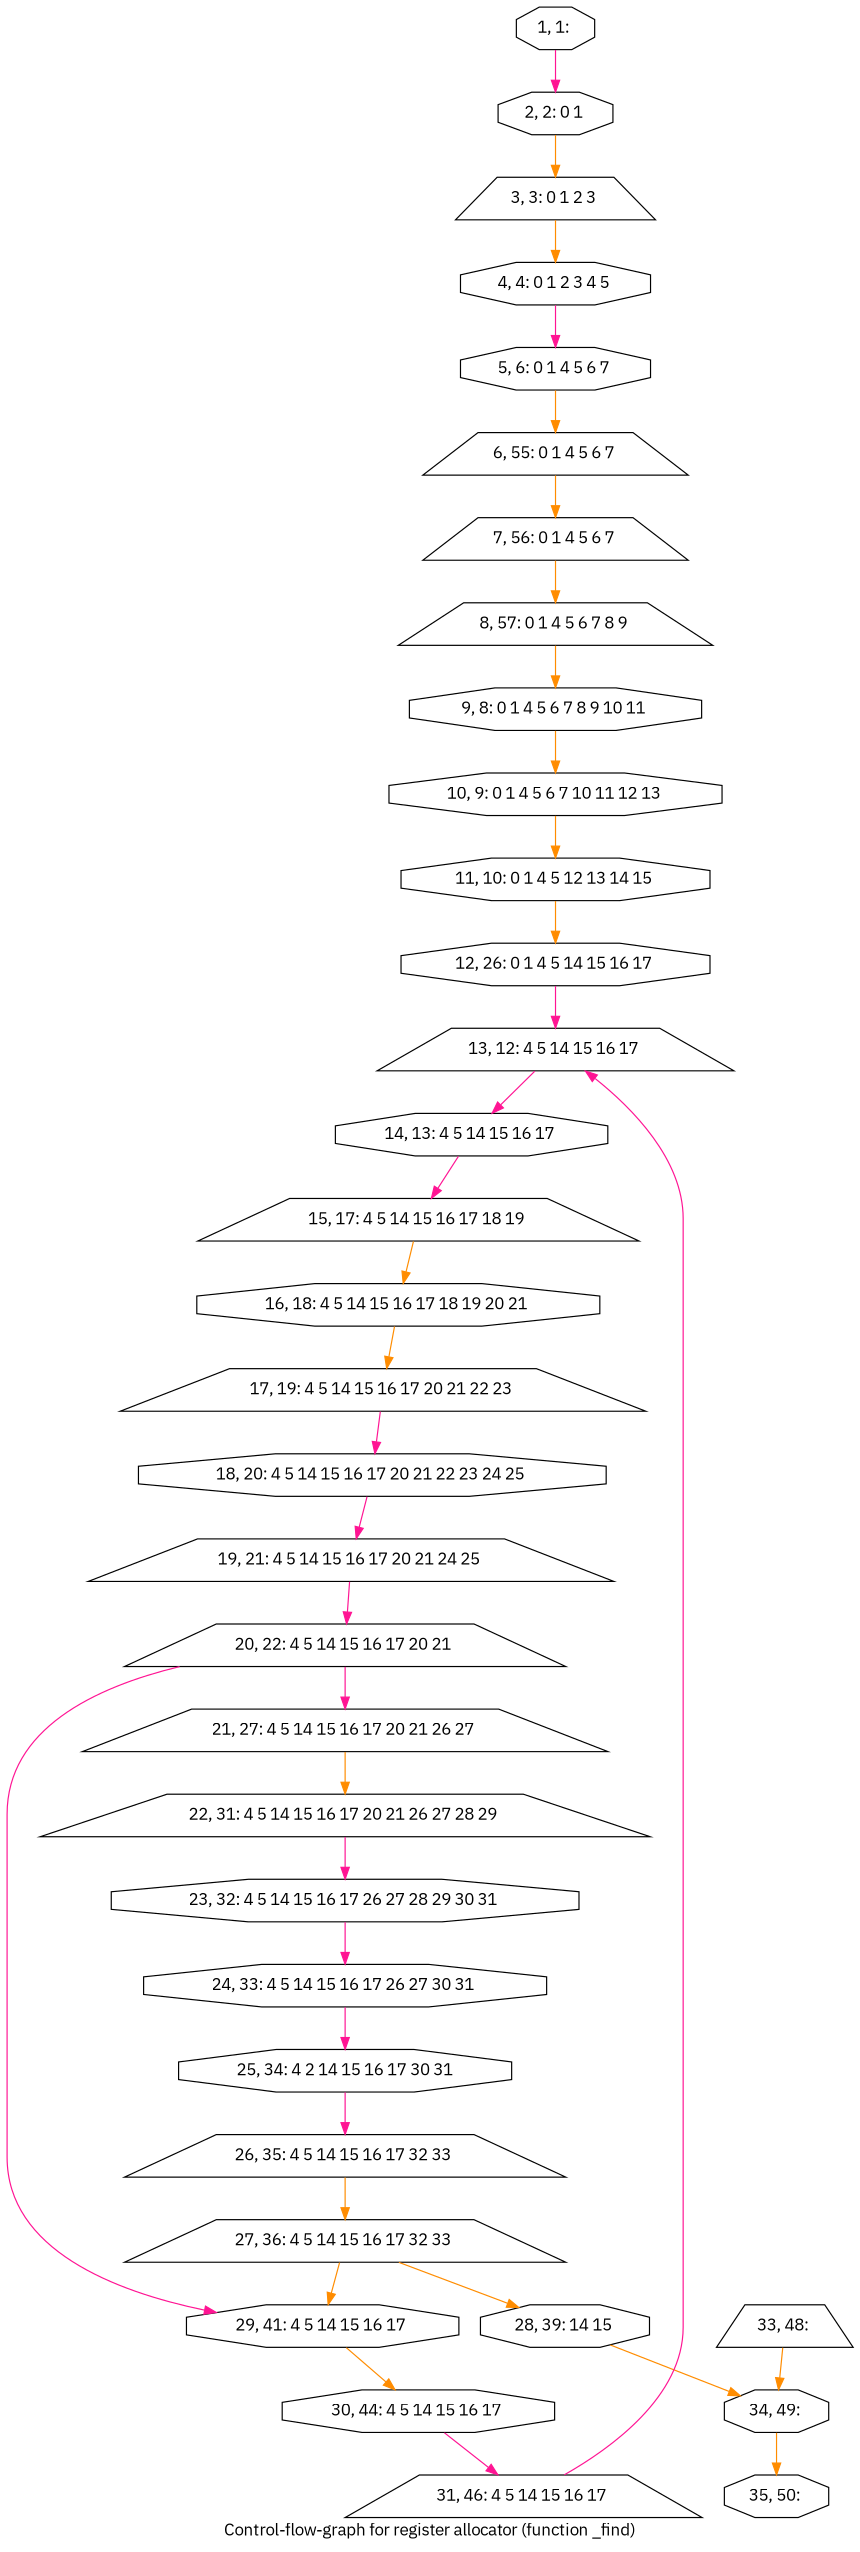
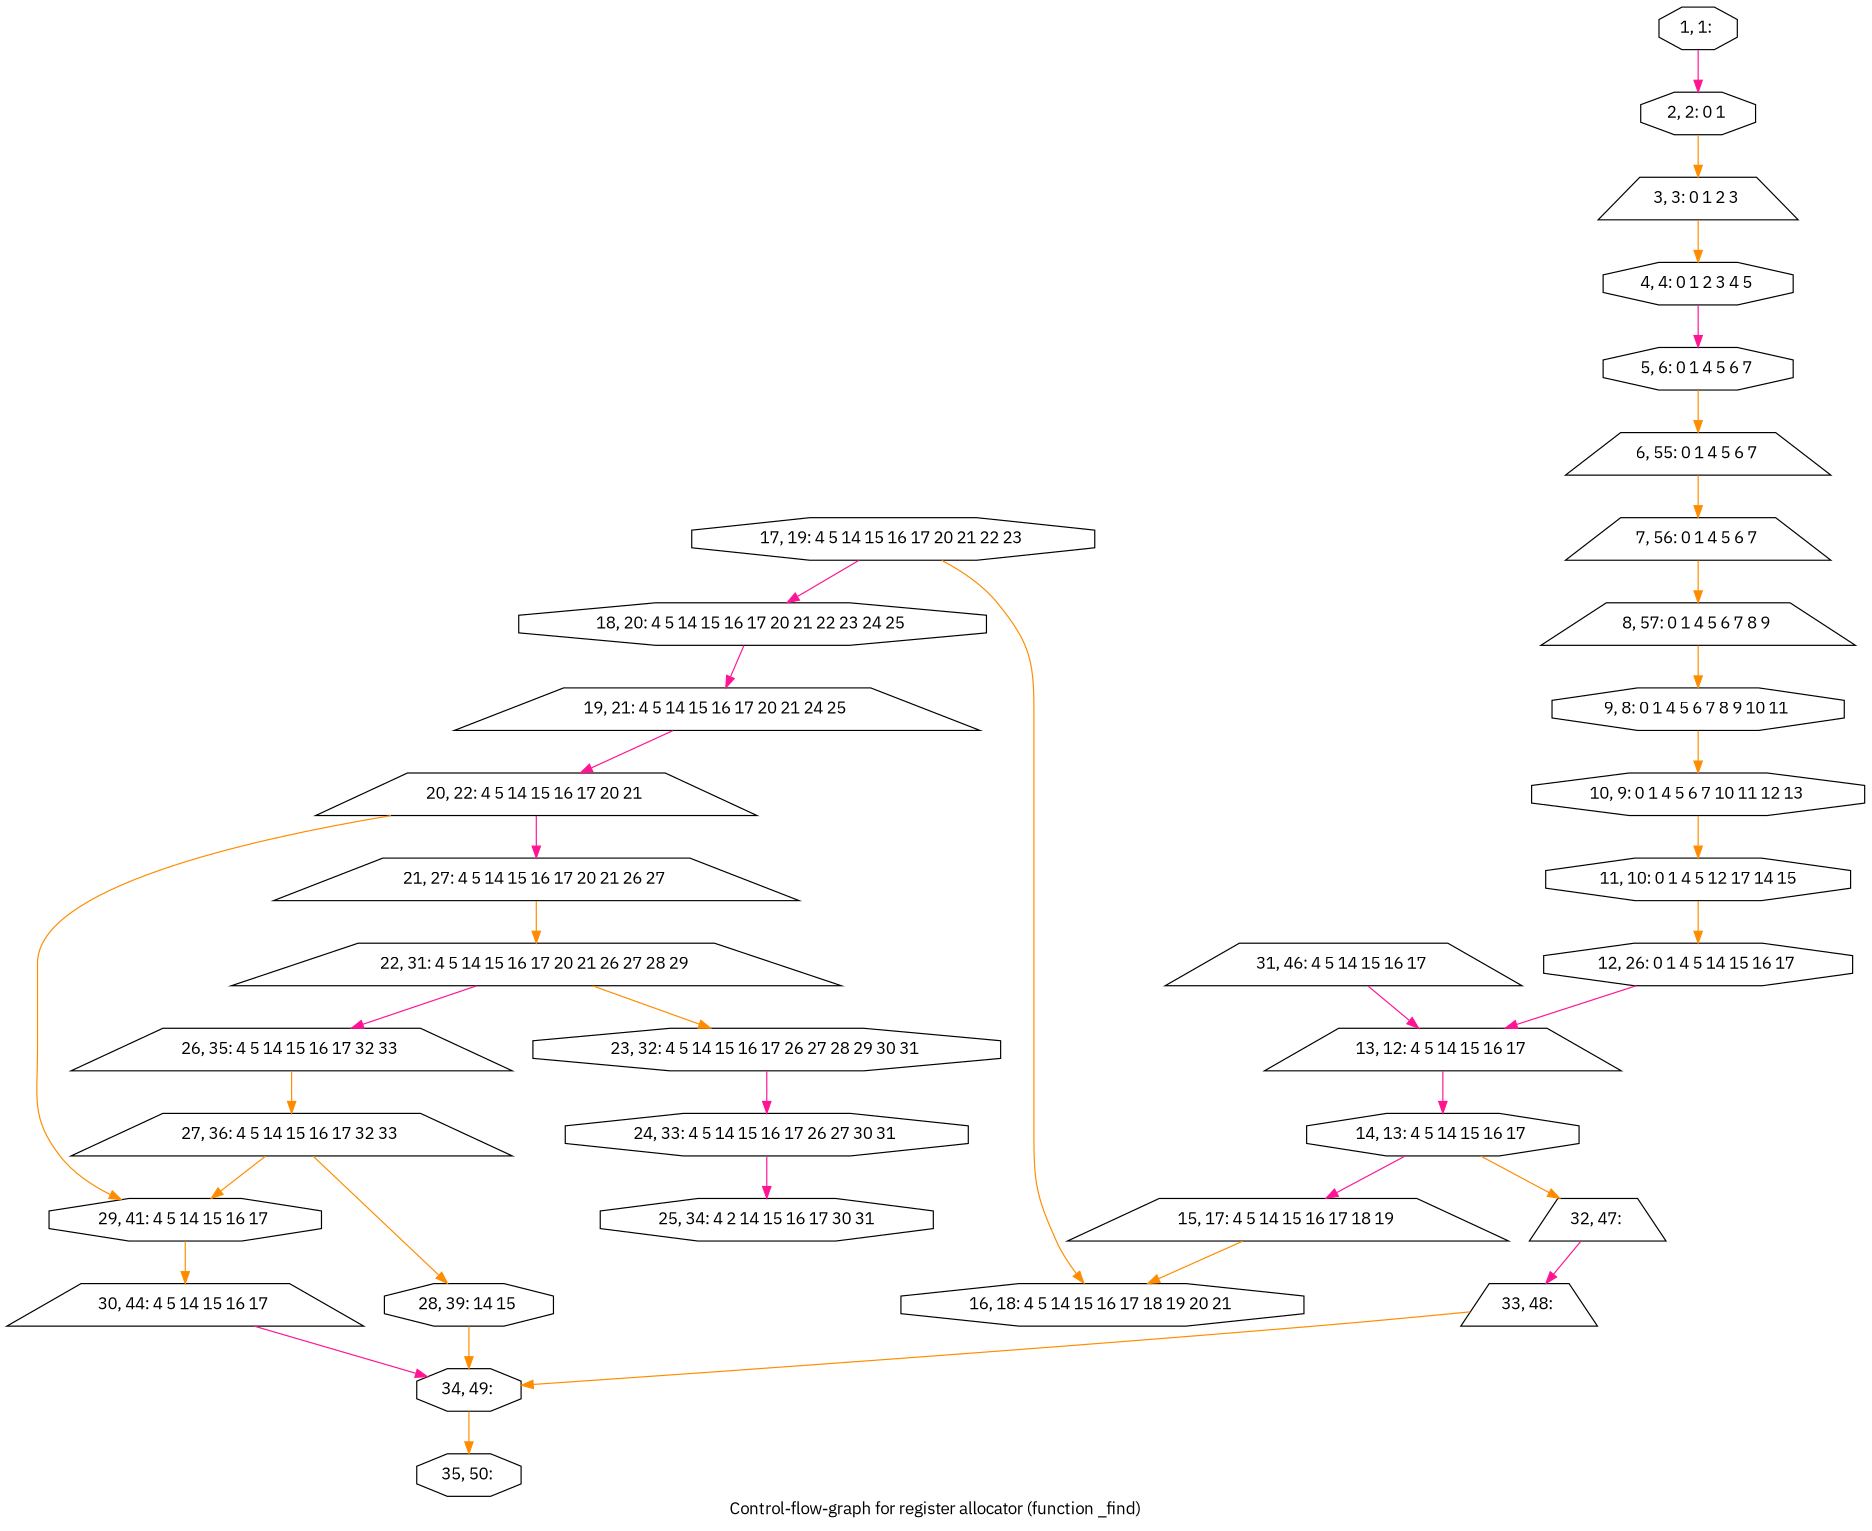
(556, 879) -> (1698, 879)
none -> (1598, 1220)
(392, 1342) -> (1034, 903)
(383, 1390) -> (893, 539)
(345, 1852) -> (646, 1005)
(7, 1998) -> (76, 910)
(345, 2108) -> (420, 1005)
(418, 2411) -> (185, 1305)
(466, 2450) -> (335, 1350)
